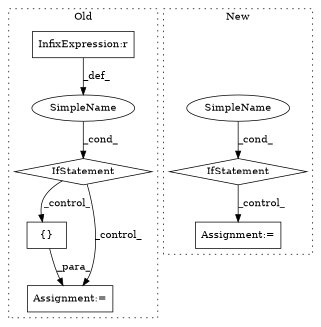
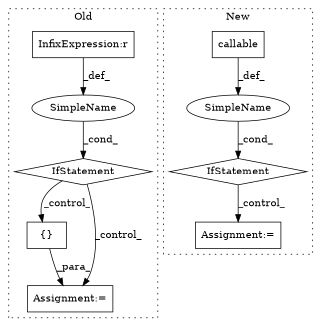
none -> (238, 45)
